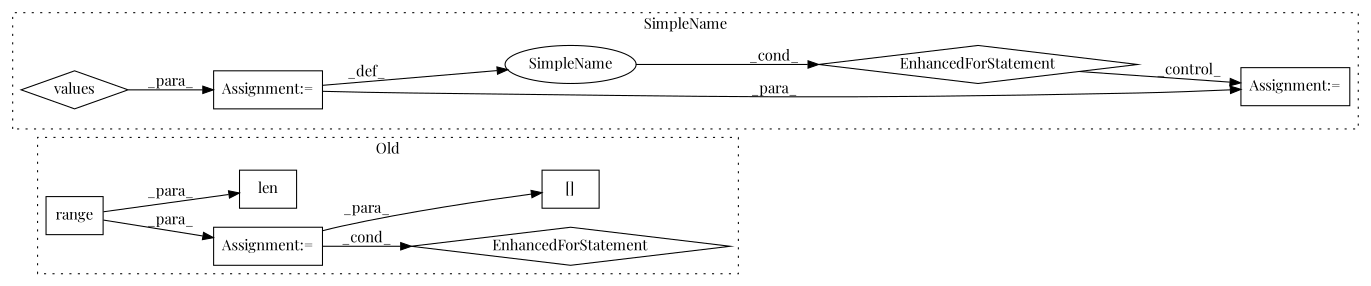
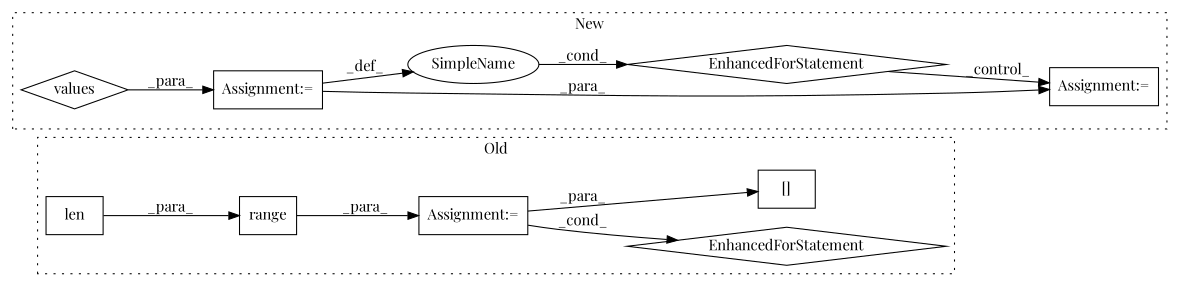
(685, 25) -> (590, 25)
(166, 203) -> (166, 216)
